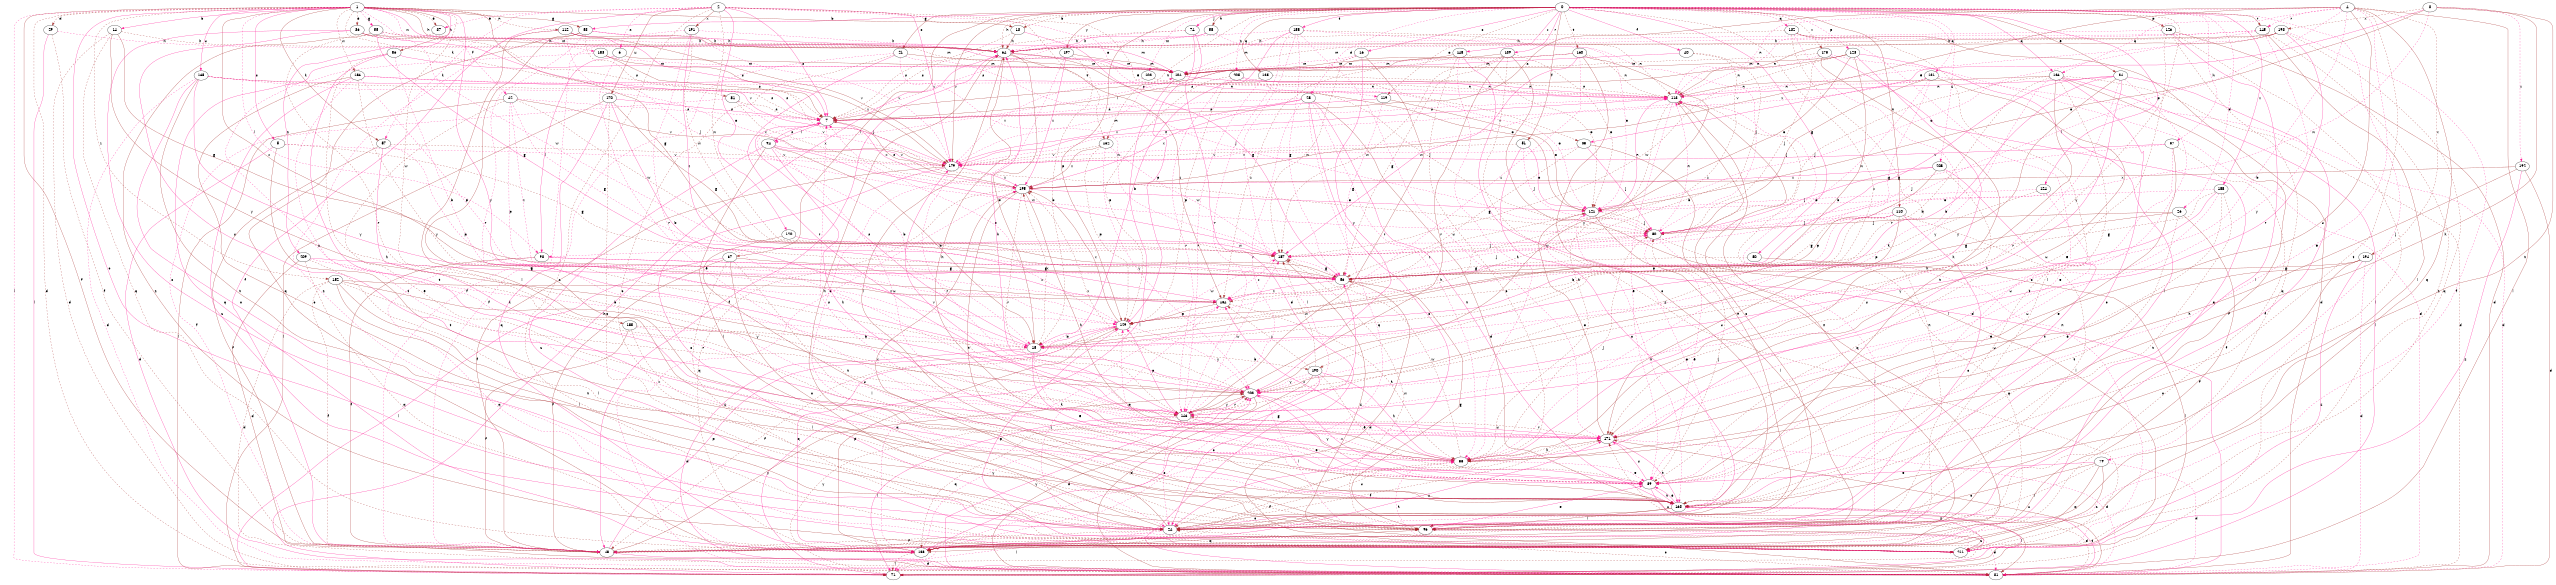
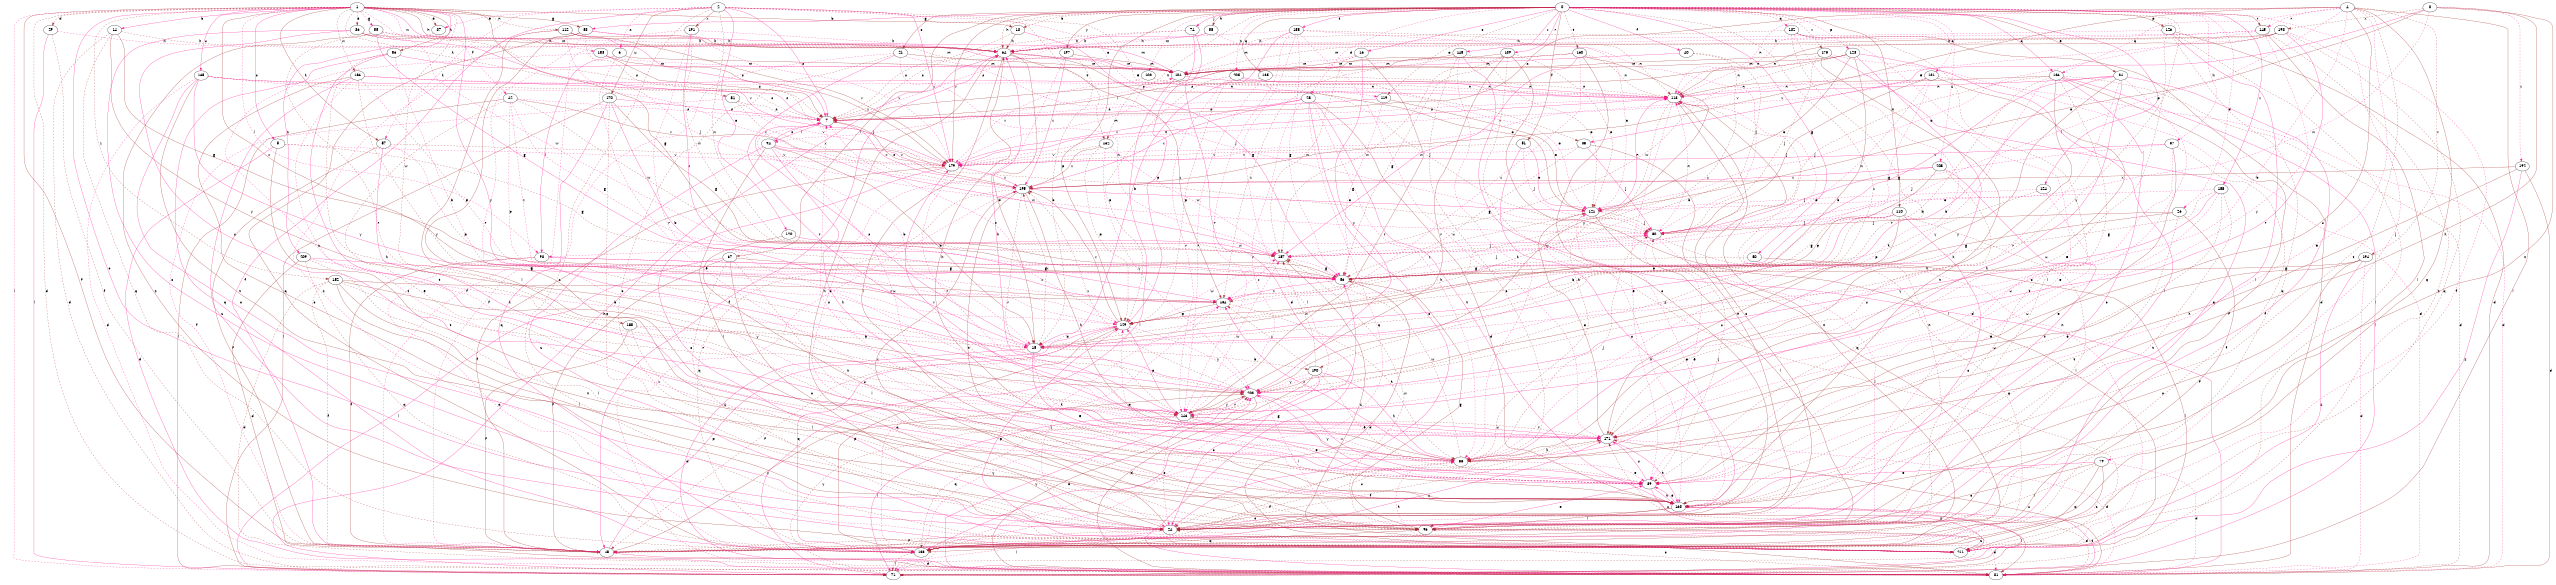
(1566, 66) -> (1566, 66)
